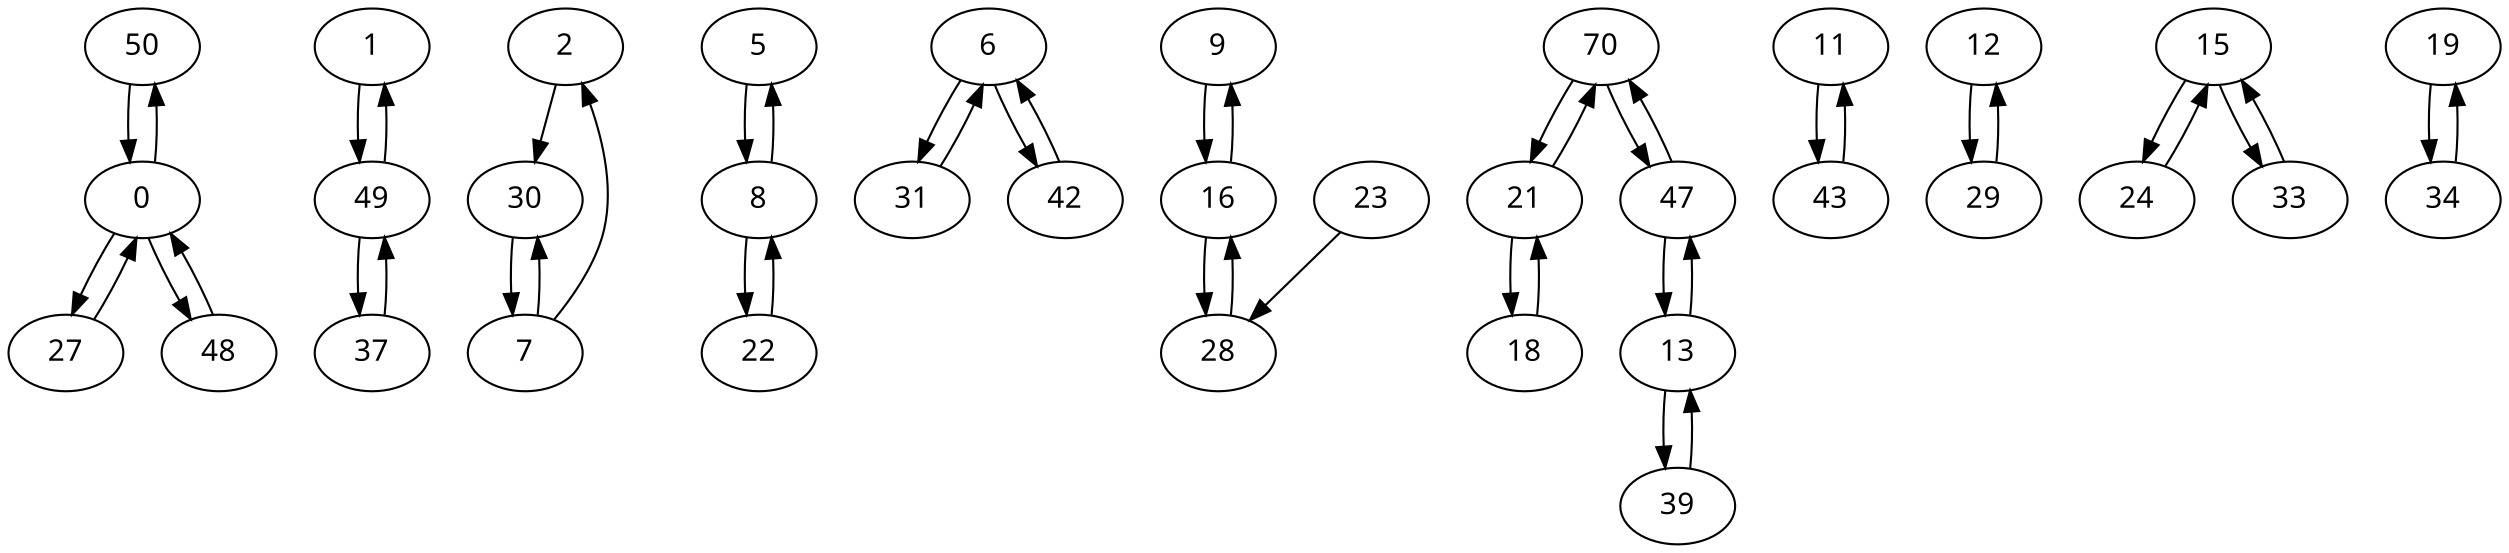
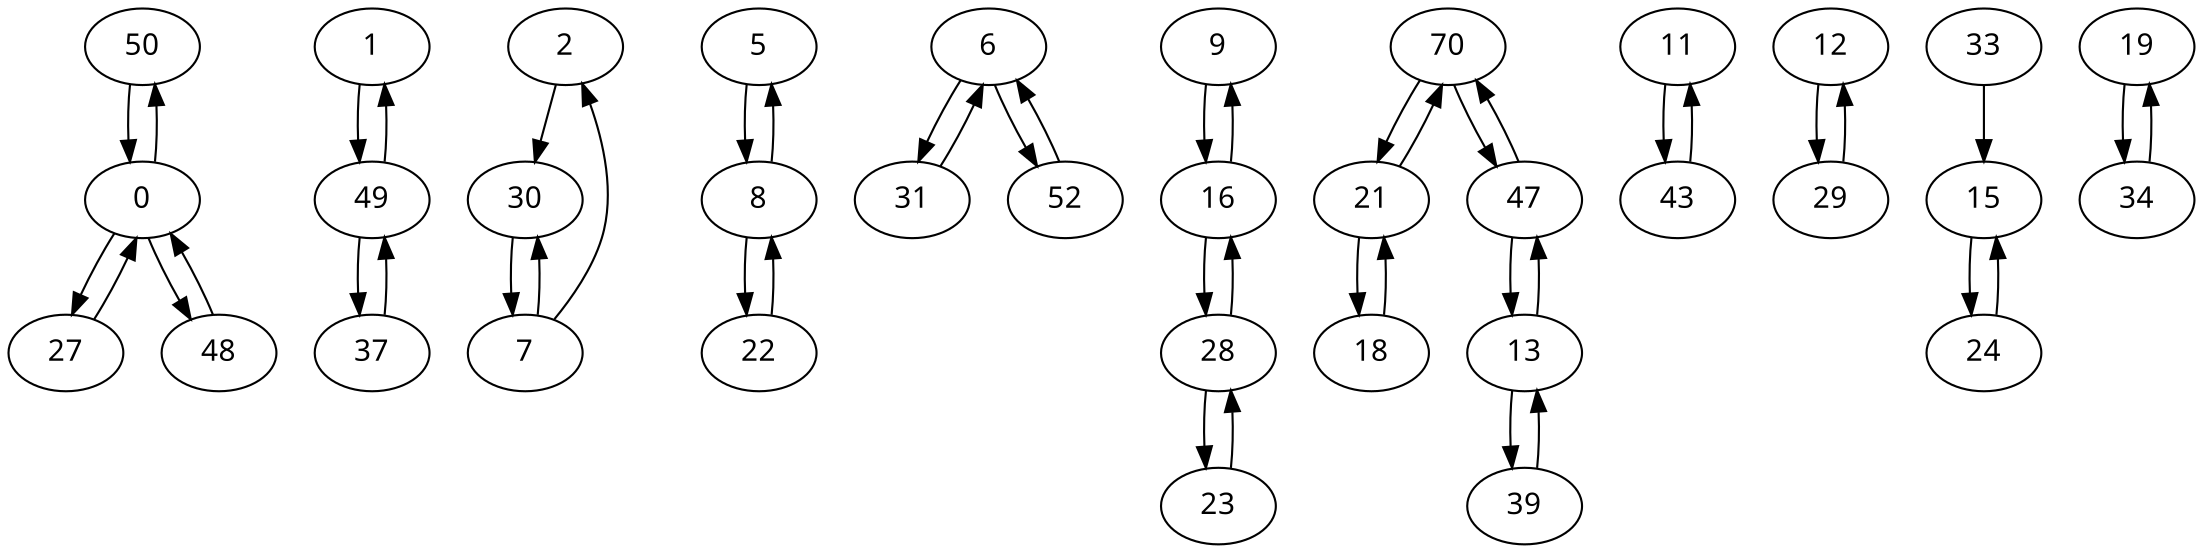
(2234, 117) -> none
(1065, 200) -> (1065, 200)
none -> (1204, 419)
